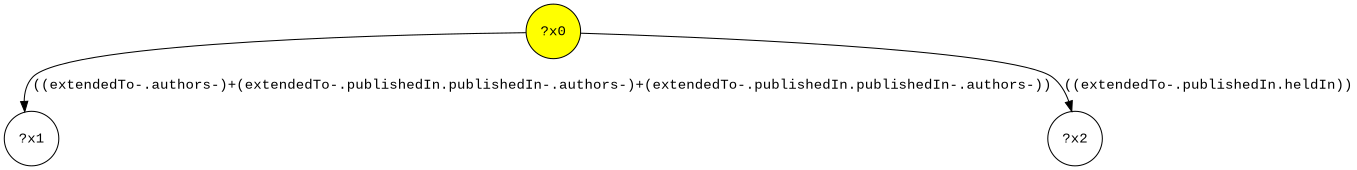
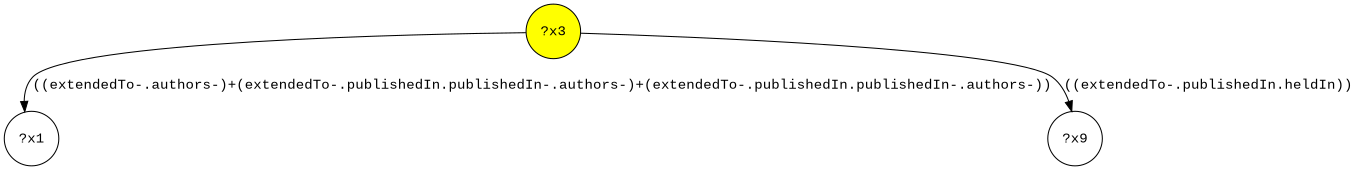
(553, 31) -> (553, 31)
(1075, 139) -> (1075, 139)
